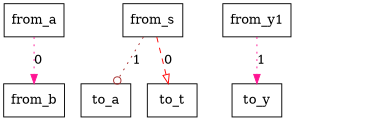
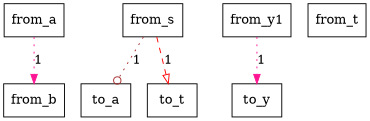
none -> (337, 20)
(39, 60) -> (39, 60)
(169, 60) -> (169, 60)
